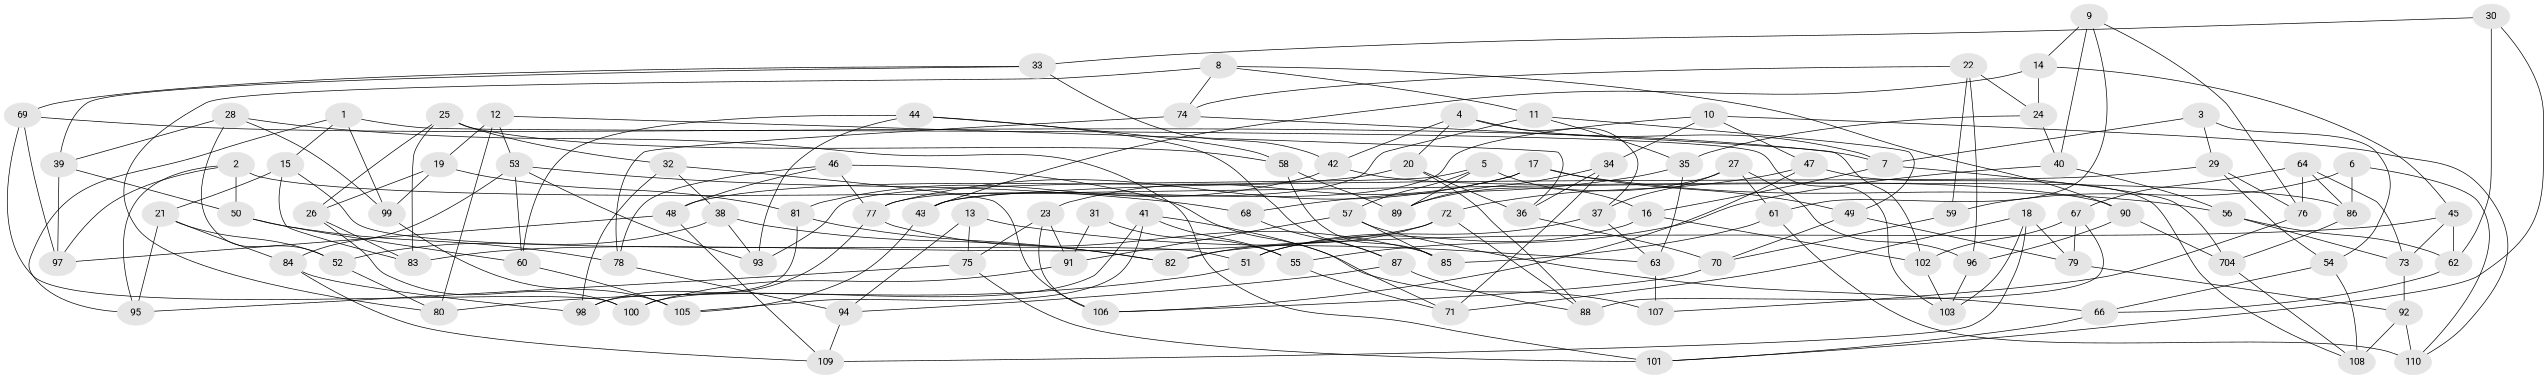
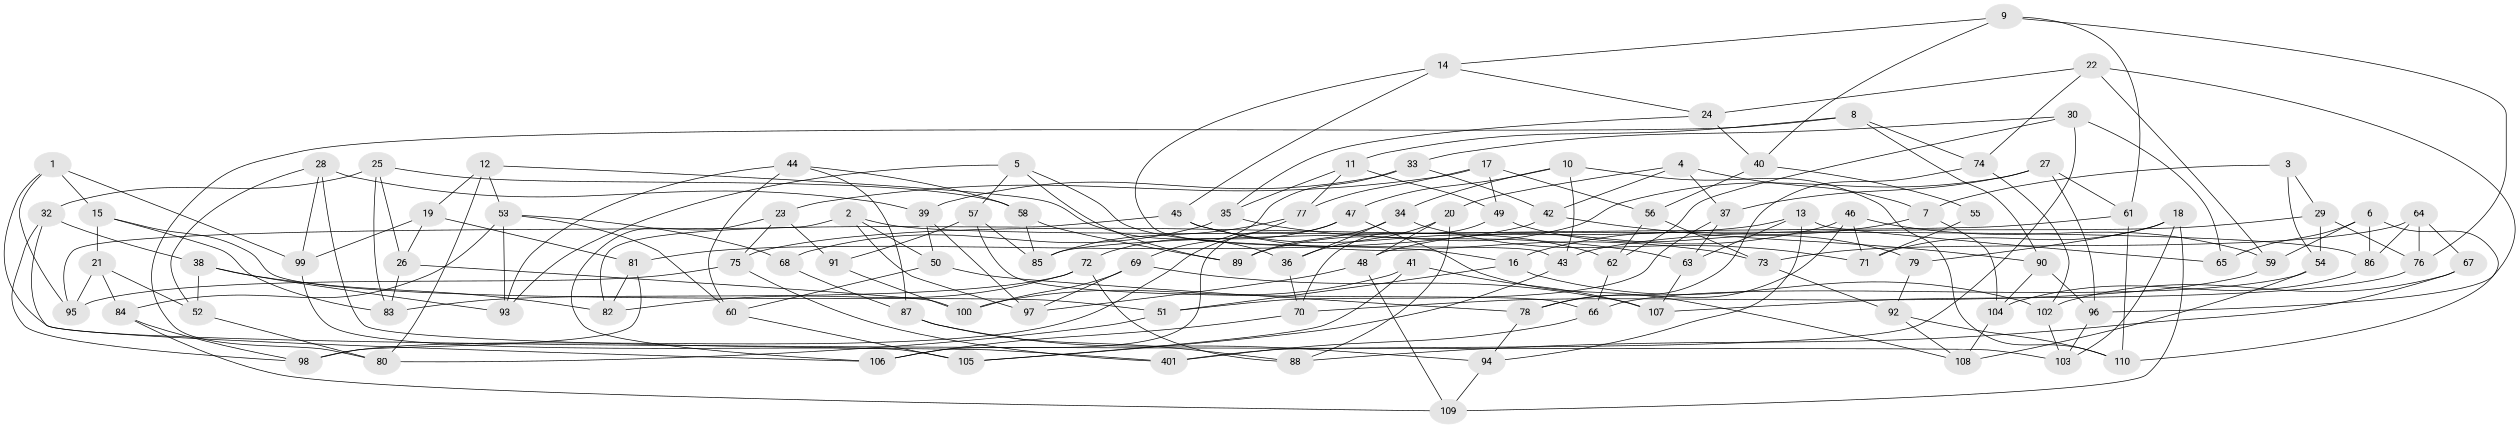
(955, 129) -> (1422, 283)
(853, 190) -> (2063, 233)
(1095, 214) -> none
(1220, 238) -> none
(2075, 240) -> none
none -> (2221, 263)
(2227, 263) -> (1995, 313)
(1654, 362) -> (1169, 362)
